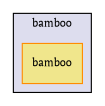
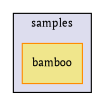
(52, 24) -> (52, 24)
